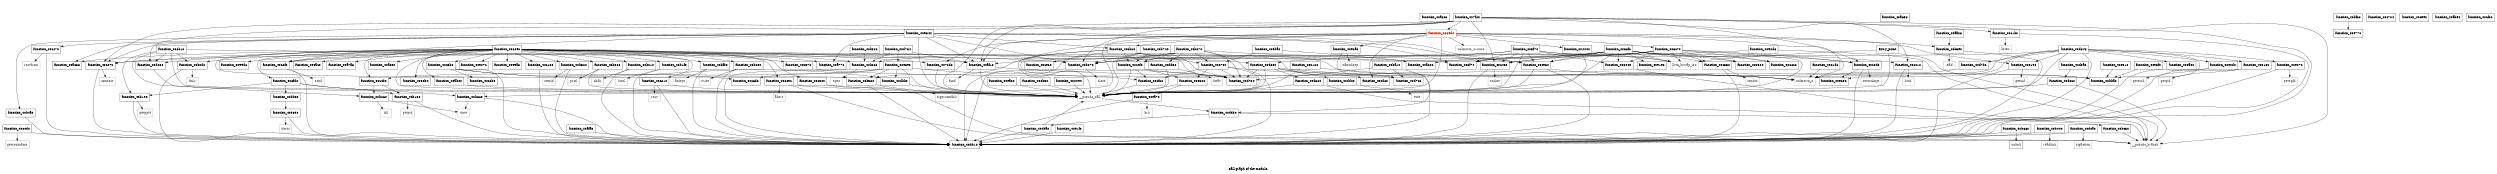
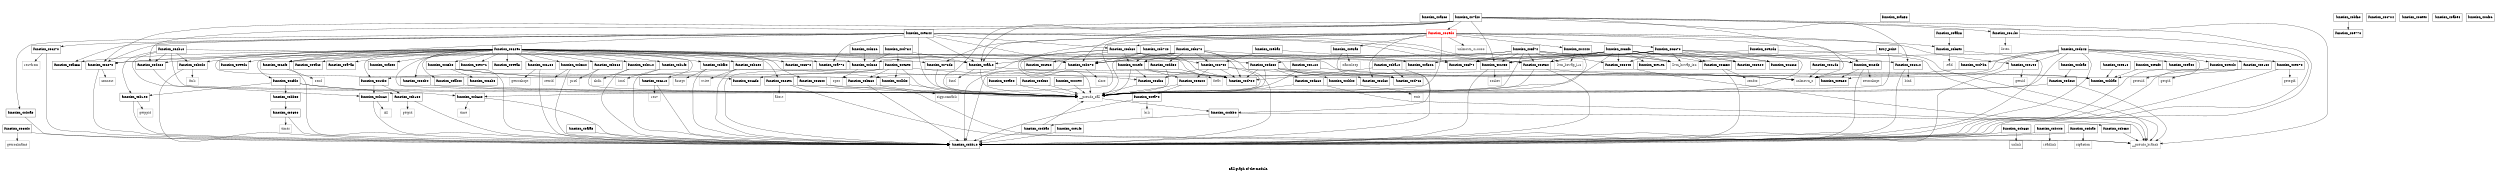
none -> (1569, 65)
none -> (520, 81)
(872, 92) -> (753, 92)
(422, 107) -> (519, 136)
